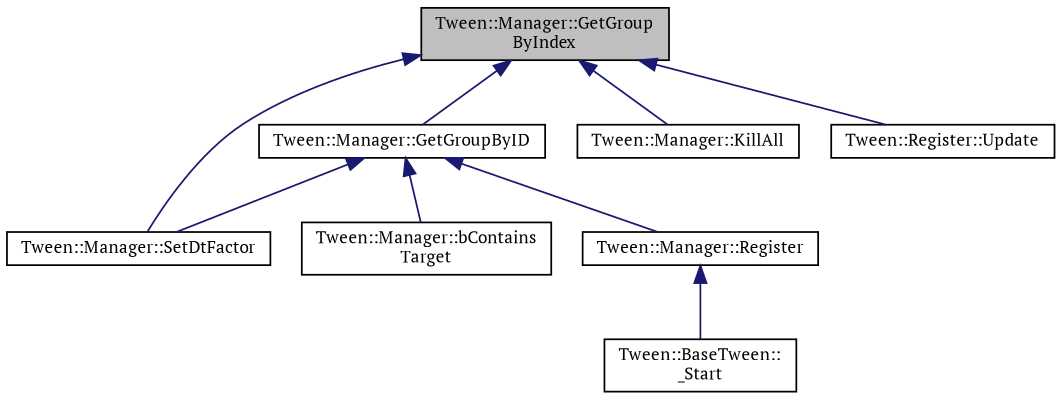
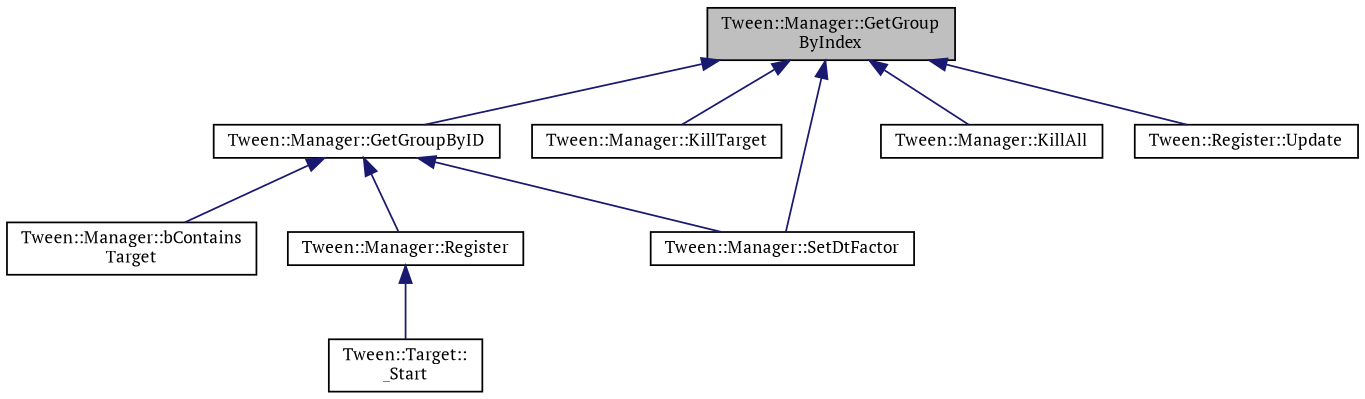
none -> (657, 141)
(700, 365) -> (406, 365)
